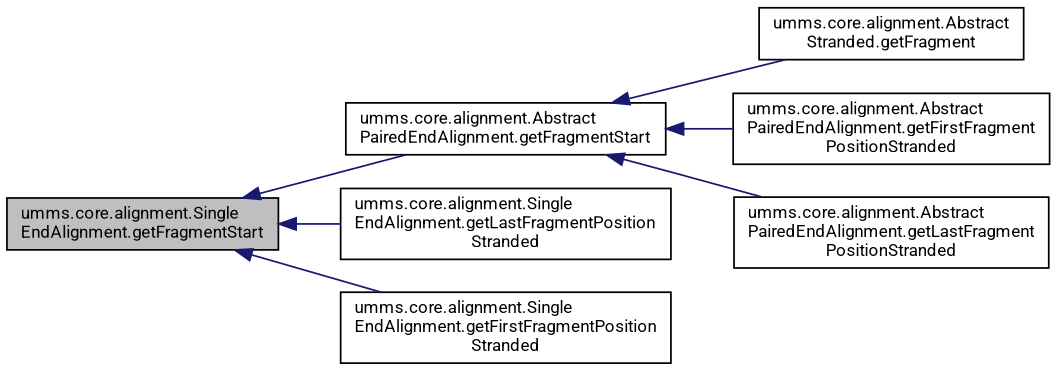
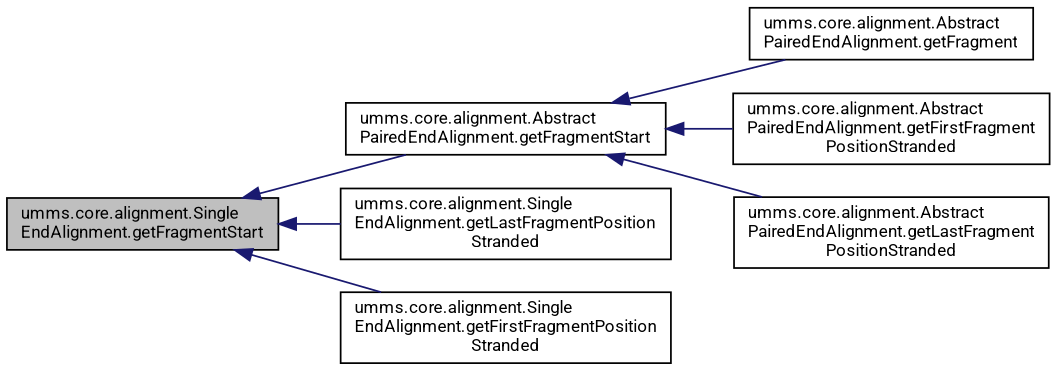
(891, 34) -> (891, 34)
